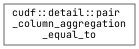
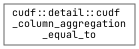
(70, 24) -> (70, 24)
